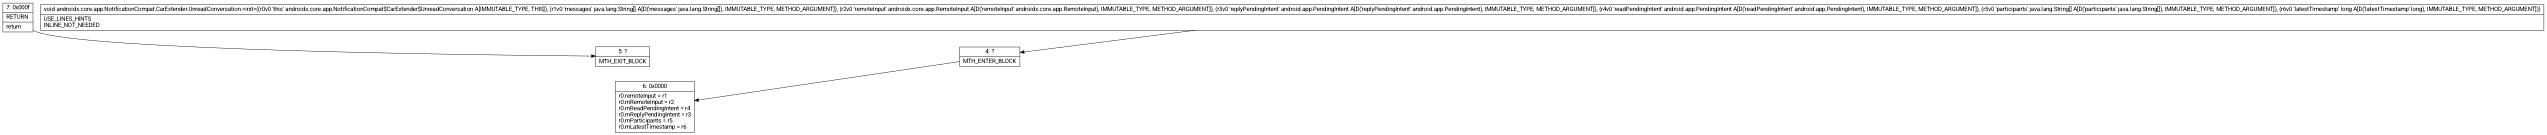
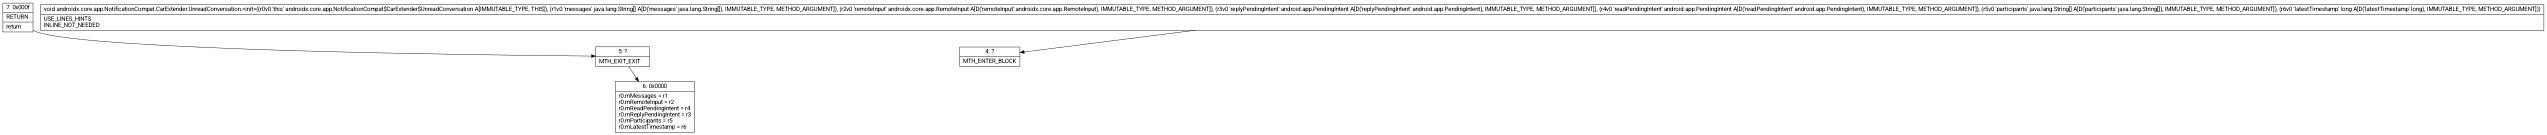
(623, 61) -> (620, 61)
(829, 81) -> (633, 72)
(643, 96) -> (643, 96)
